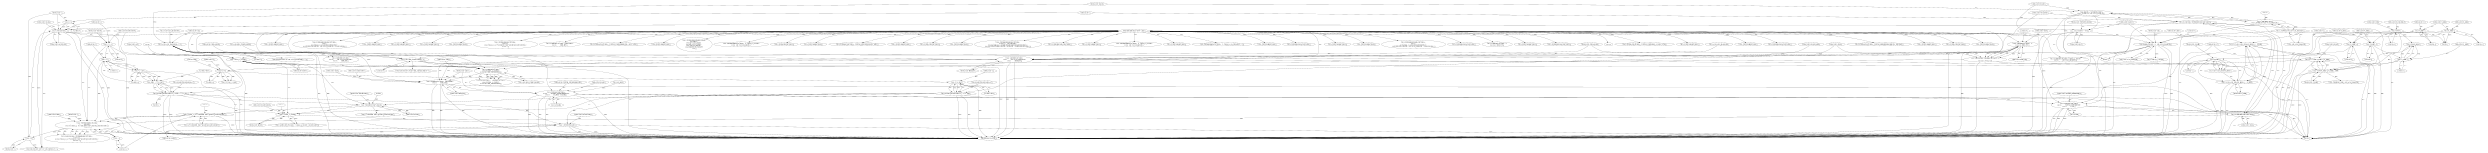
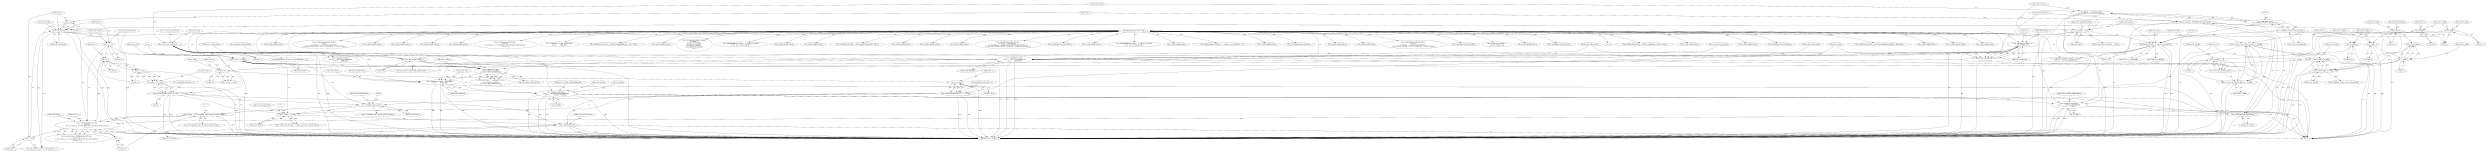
none -> (2106, 44)
